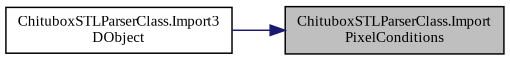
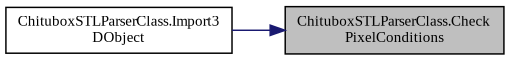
(395, 30) -> (395, 30)
